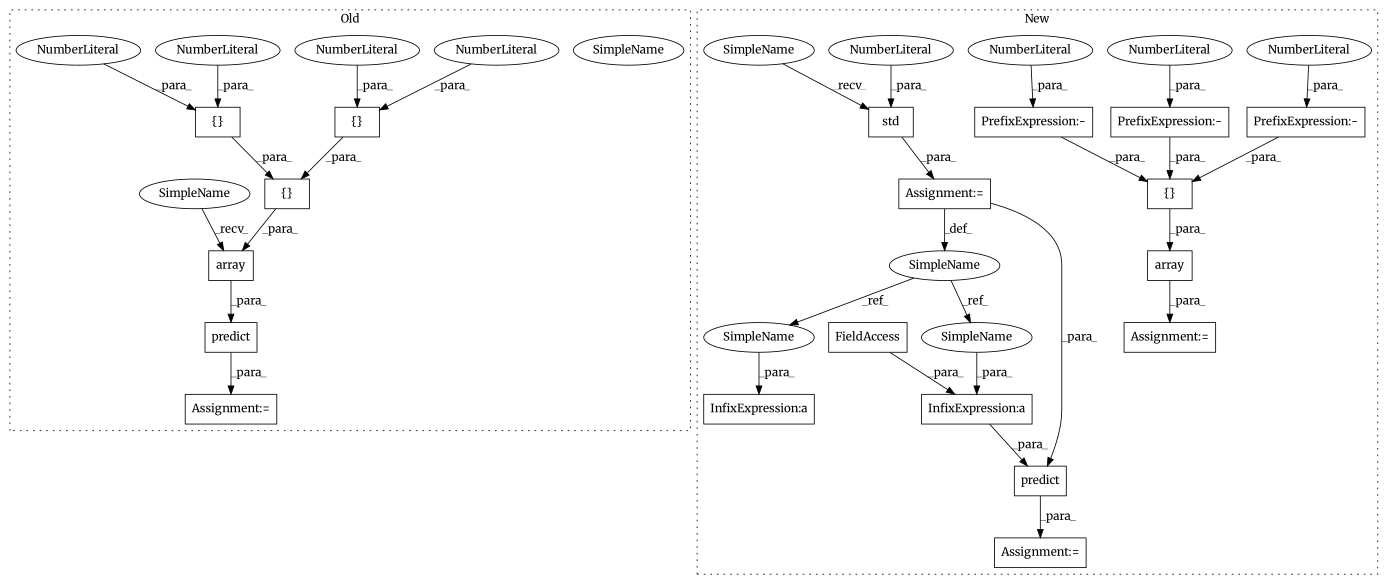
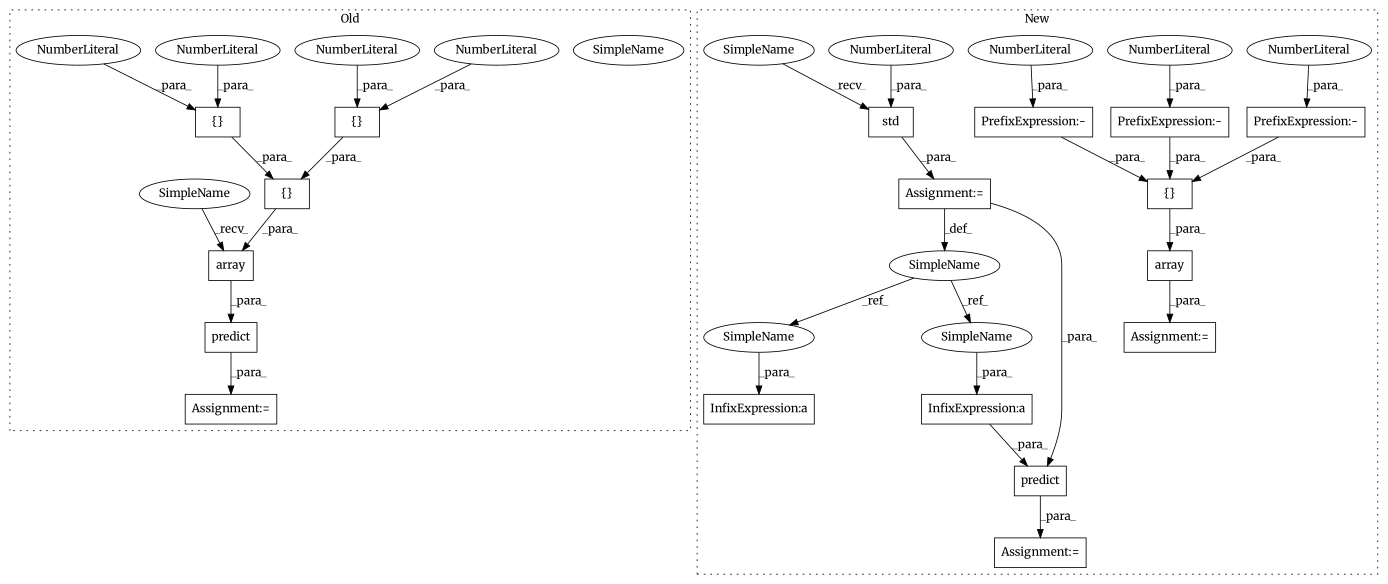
(868, 337) -> none
